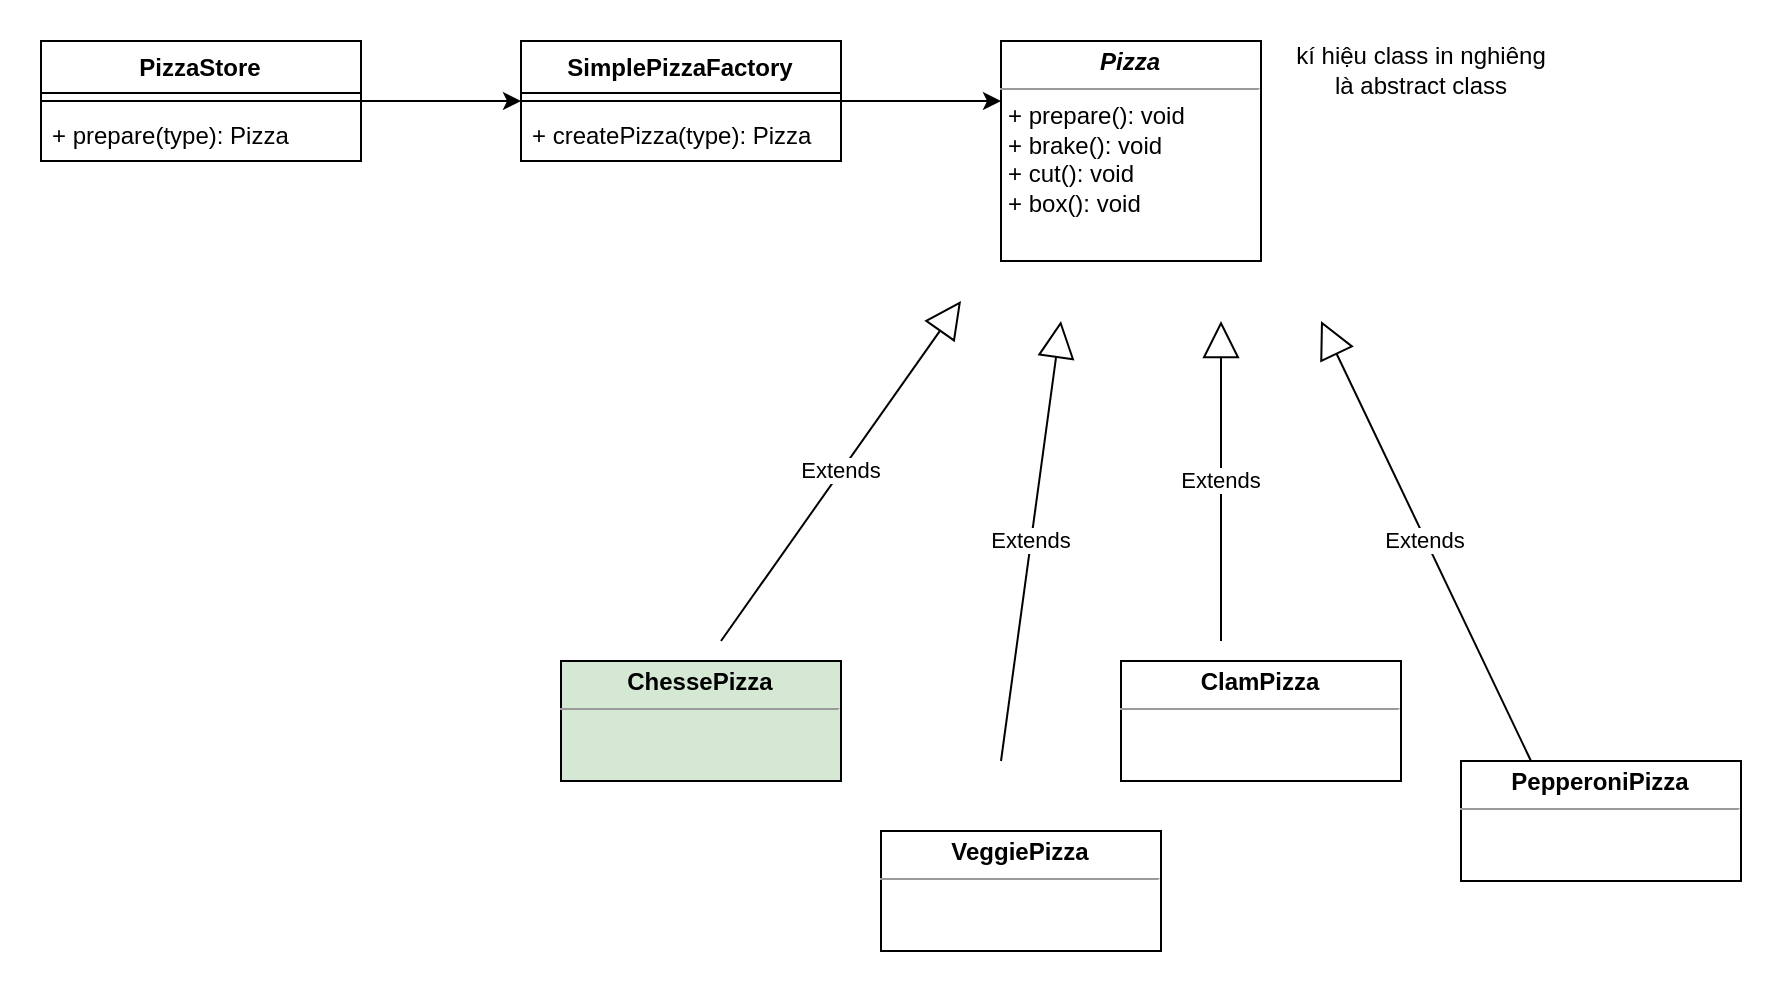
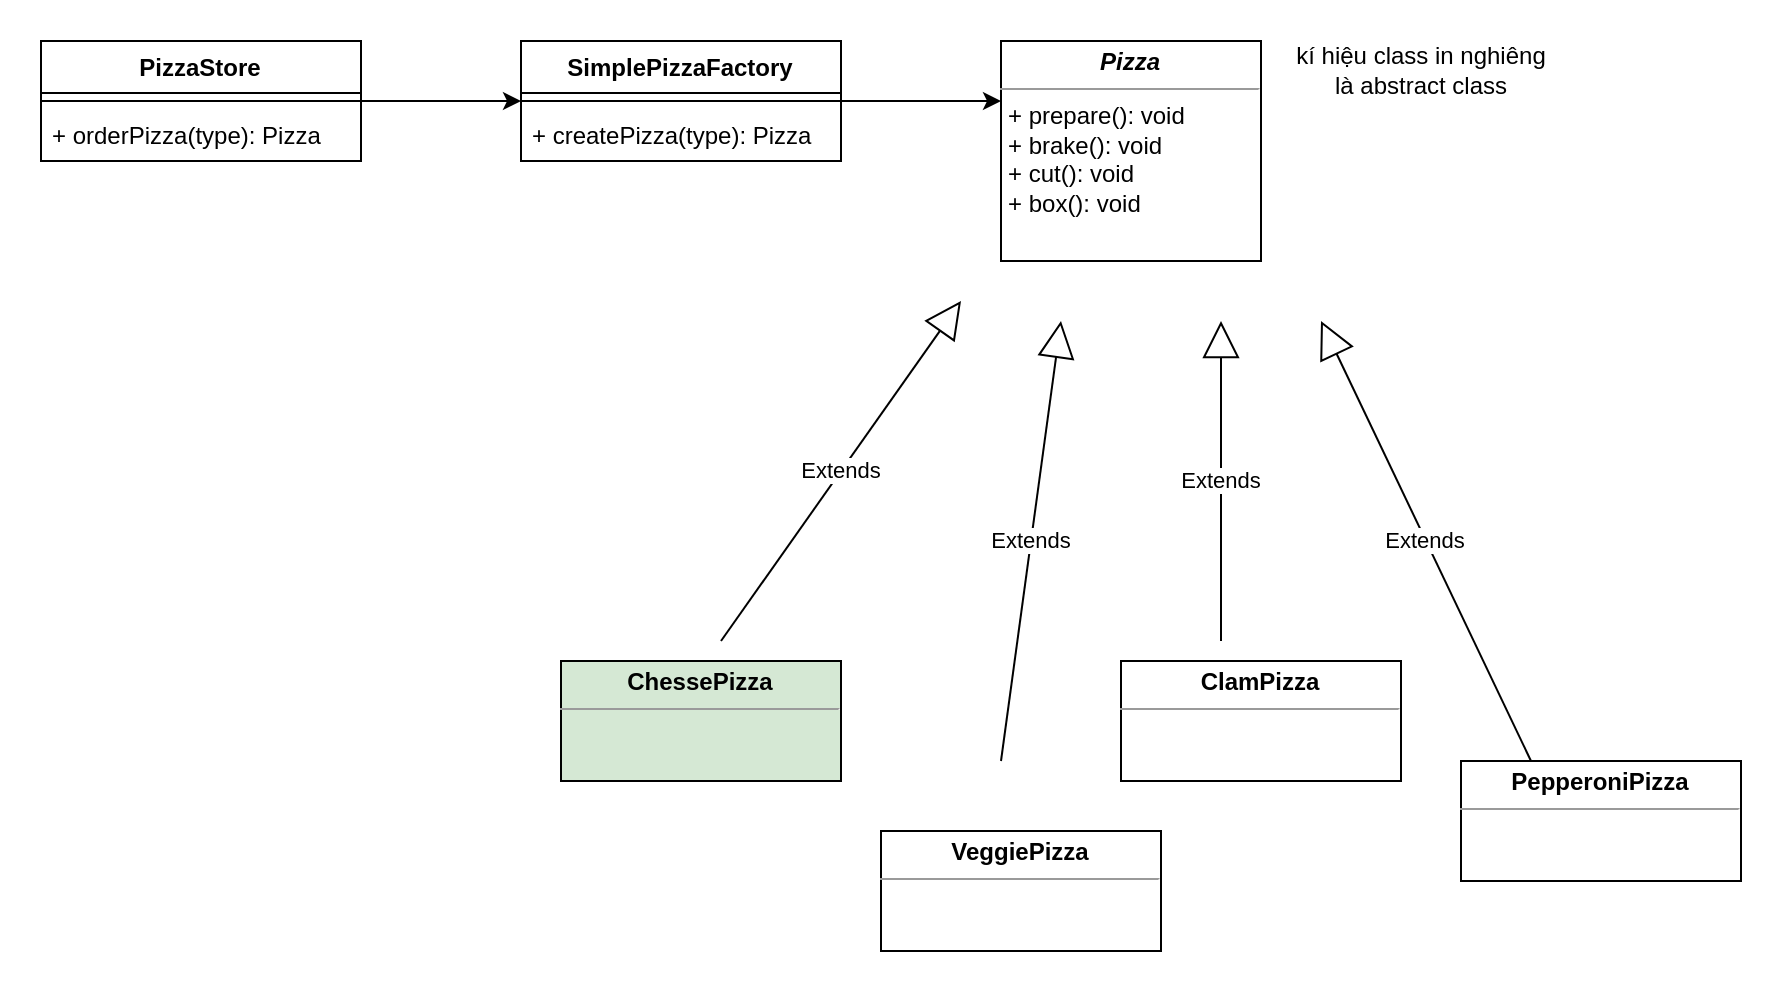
(187, 136) -> (204, 136)
